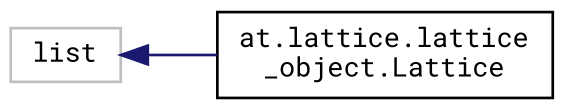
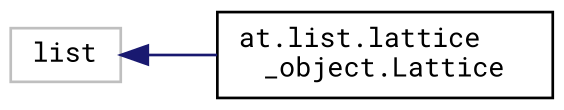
(385, 55) -> (385, 55)
